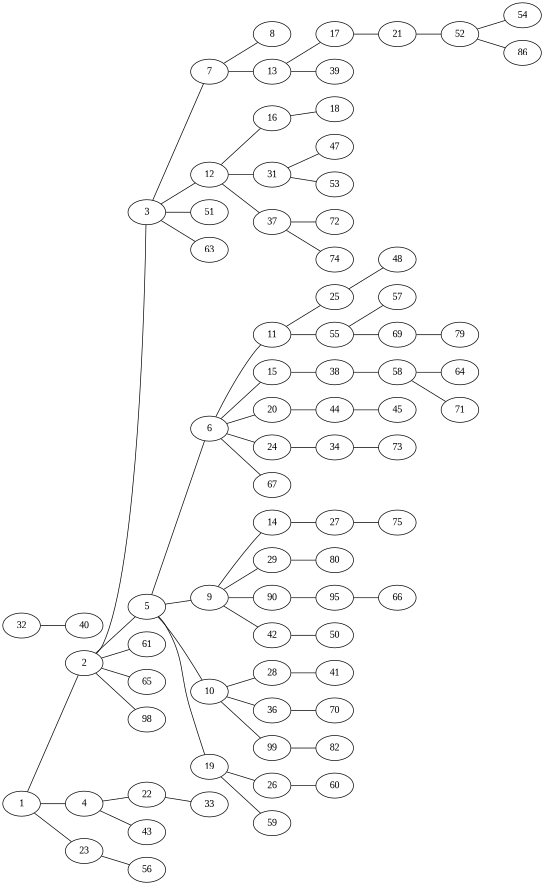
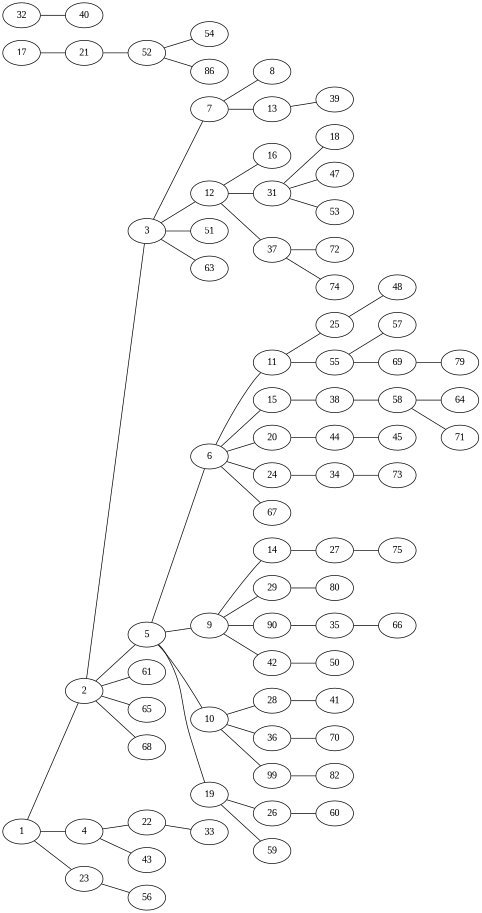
(303, 53) -> none
(303, 114) -> (303, 165)
(335, 598) -> (335, 626)
(147, 719) -> (147, 747)
